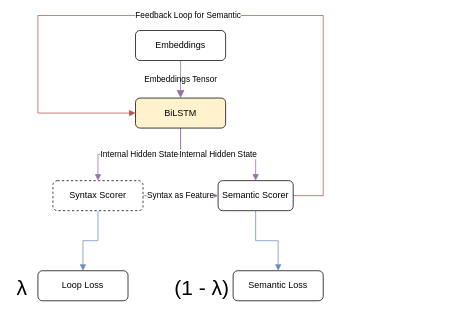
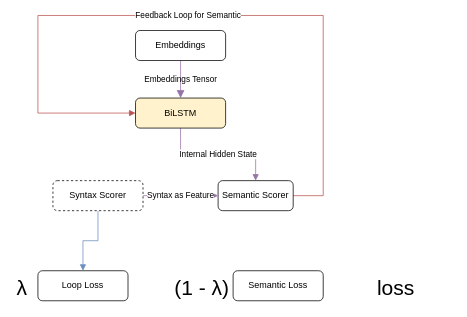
(139, 154) -> none
(263, 240) -> none
none -> (413, 285)
